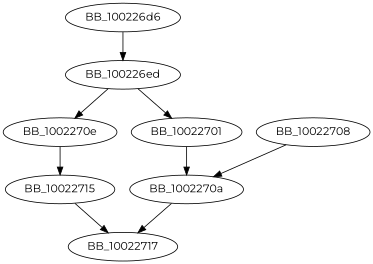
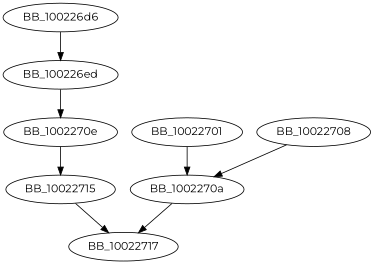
(152, 101) -> none
